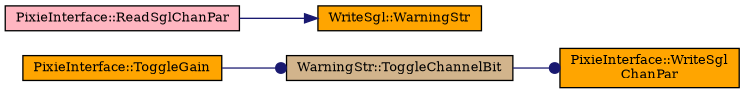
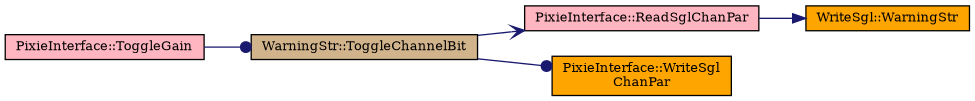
none -> (495, 34)
(122, 68) -> (105, 47)
